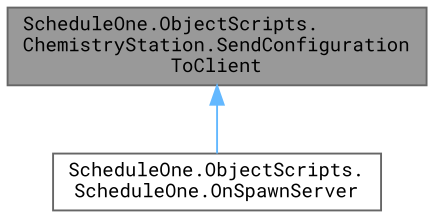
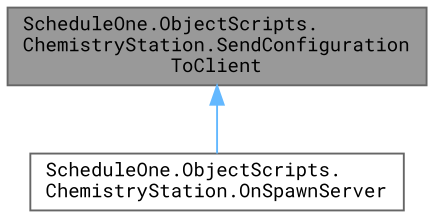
(217, 182) -> (217, 182)
